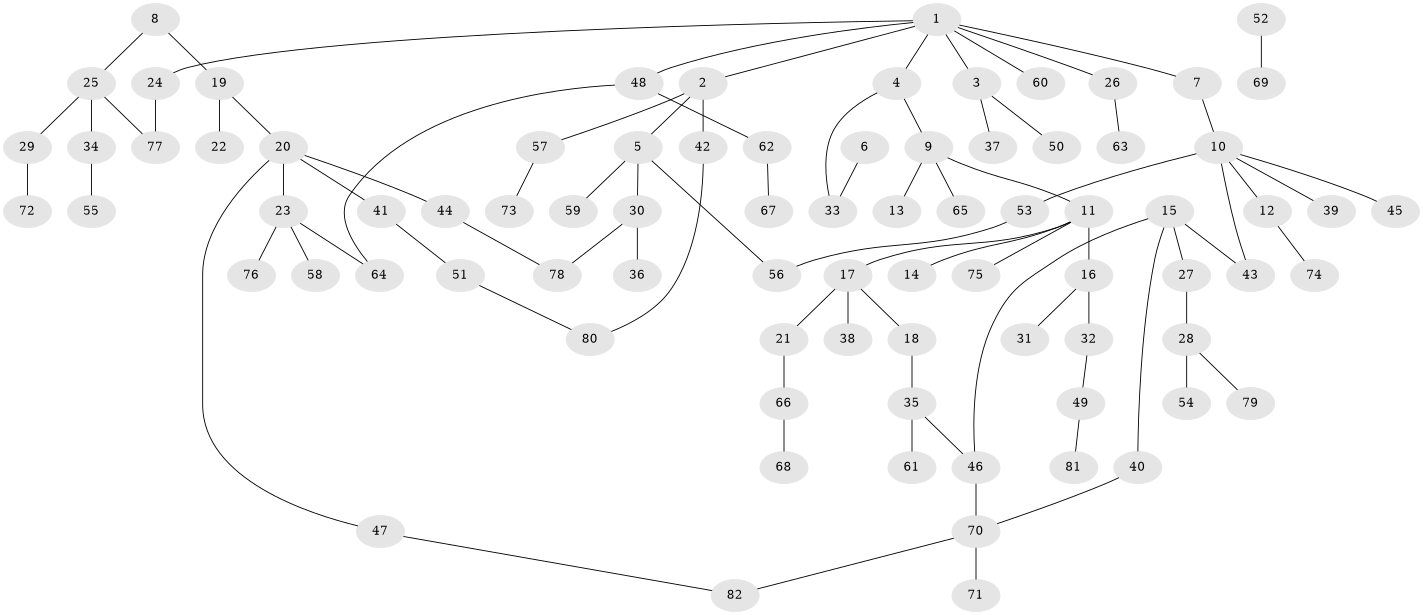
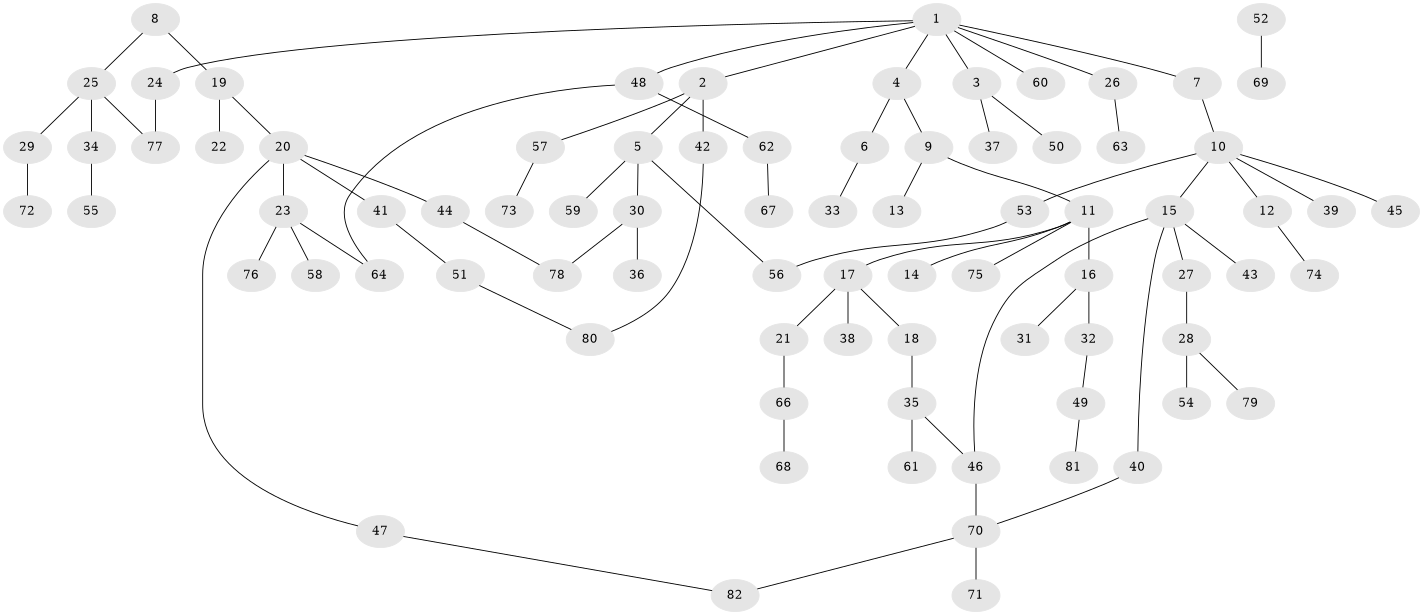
(832, 134) -> (881, 116)
(961, 212) -> none
(1232, 212) -> (1194, 180)
